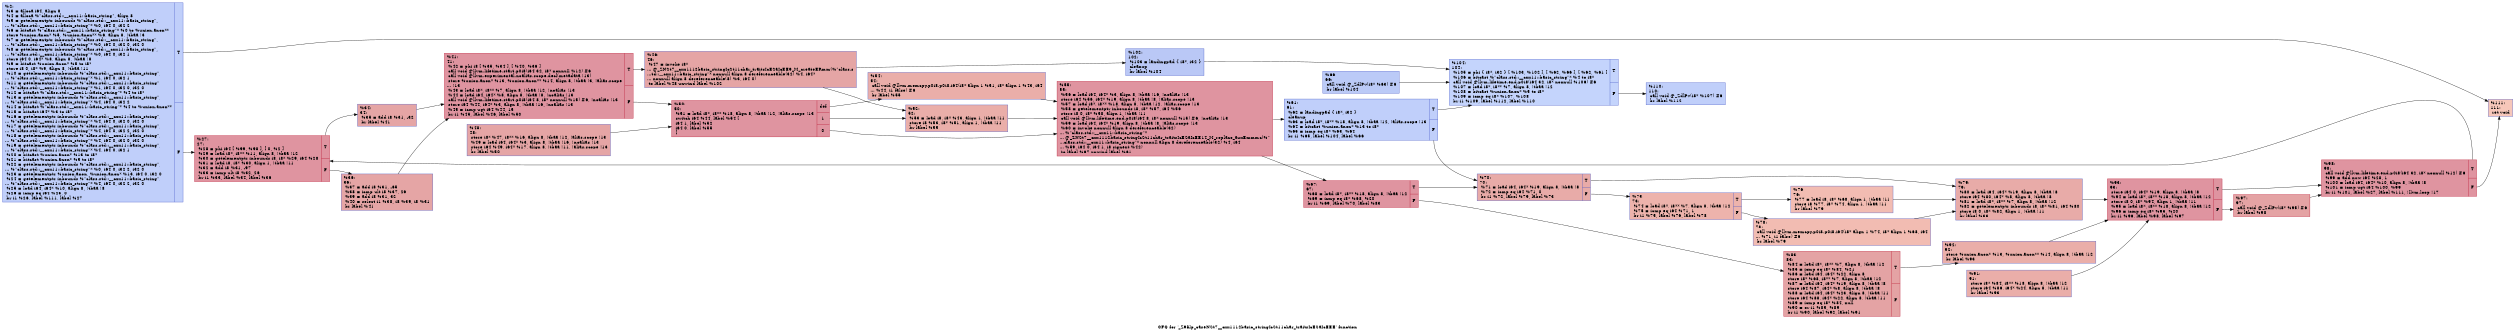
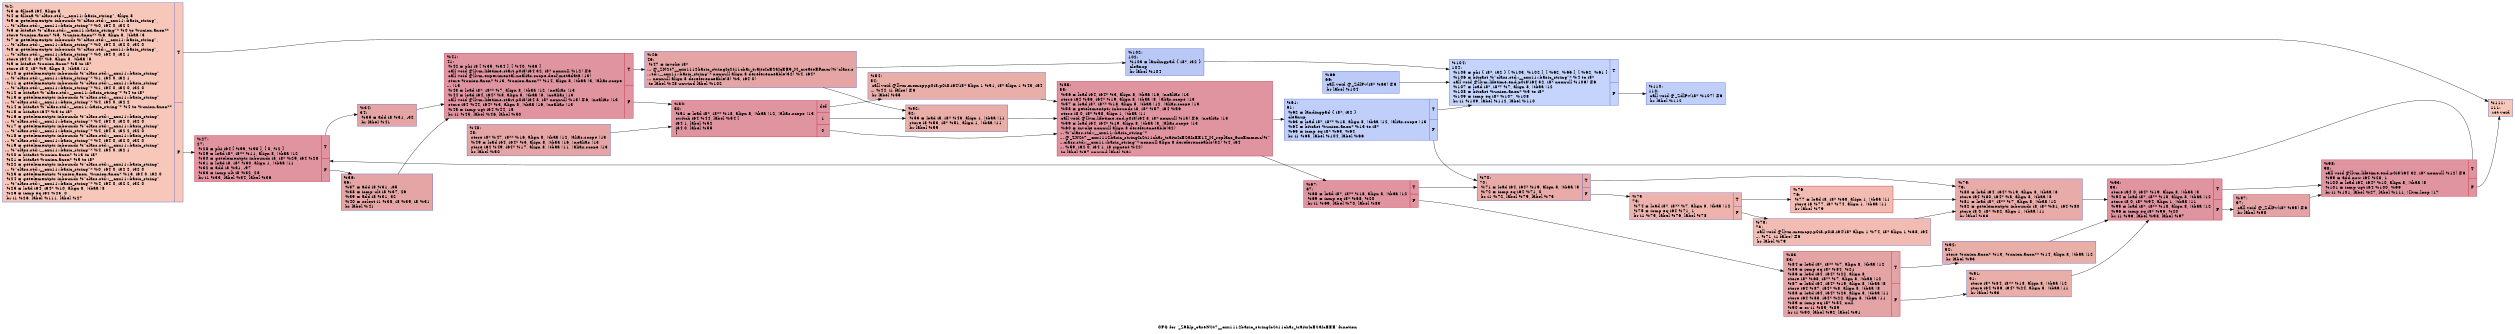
(93, 102) -> (93, 102)
(1842, 199) -> (1842, 199)
none -> (1932, 298)
